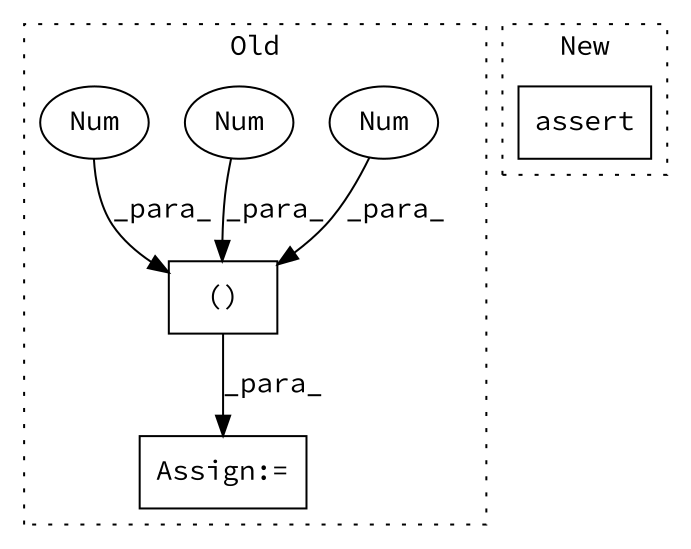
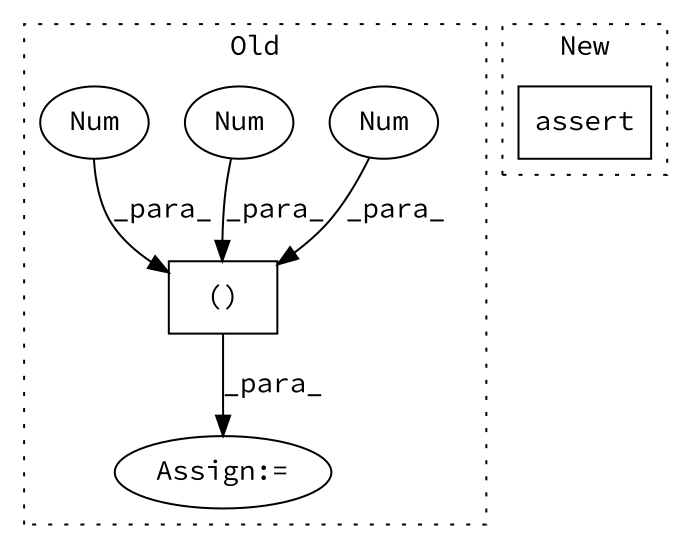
(223, 472) -> (223, 472)
